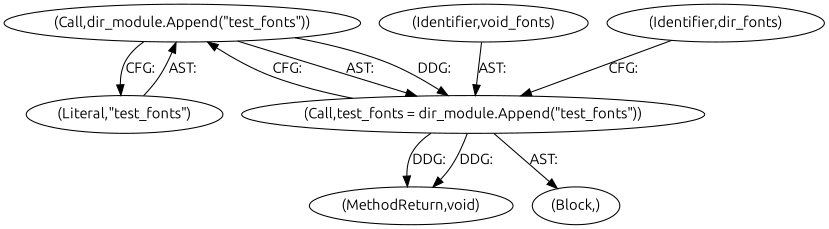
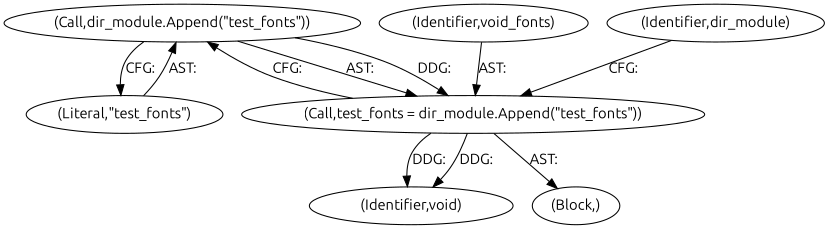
(716, 23) -> (716, 23)
(411, 206) -> (411, 206)
